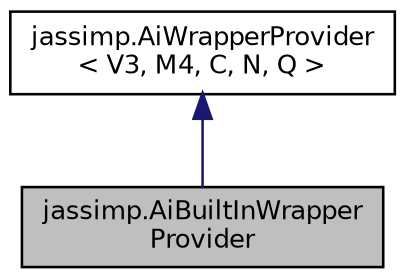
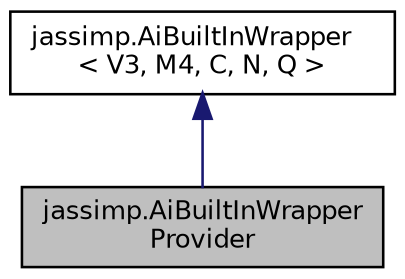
(203, 53) -> (203, 53)
